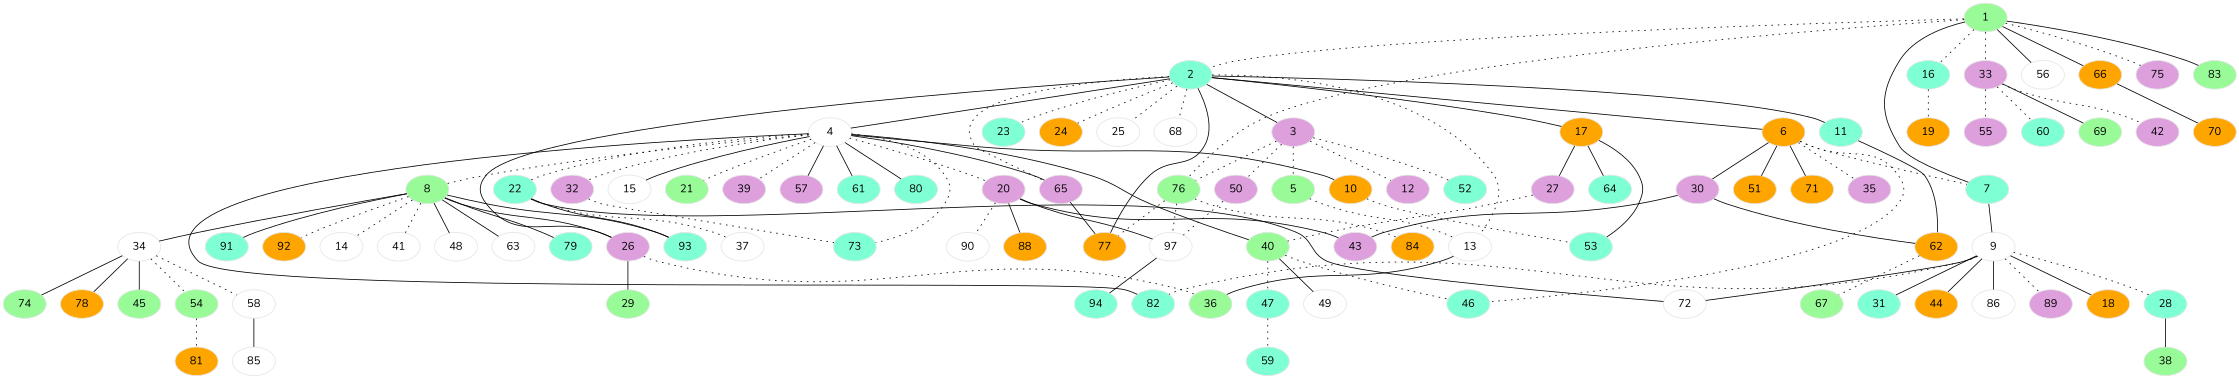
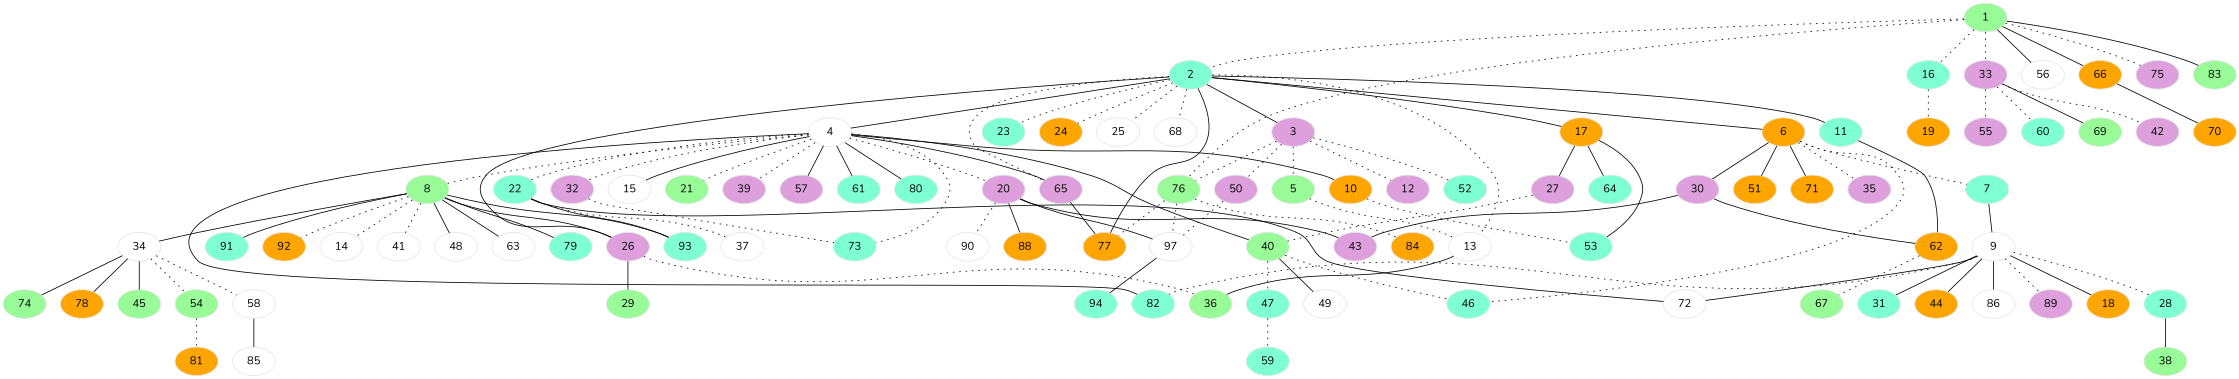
(1884, 104) -> none
